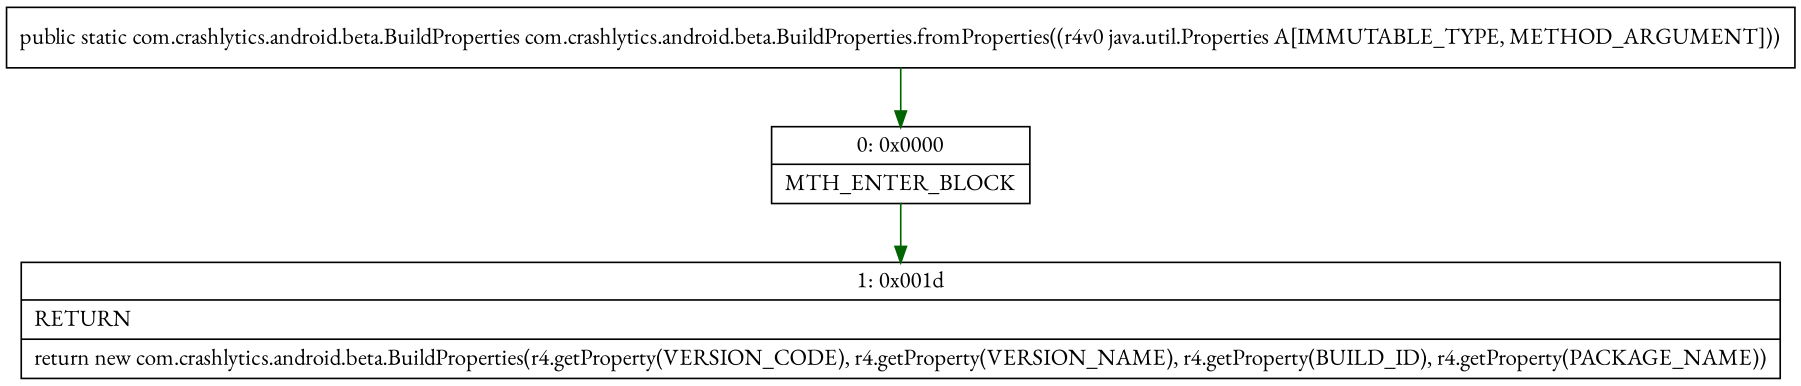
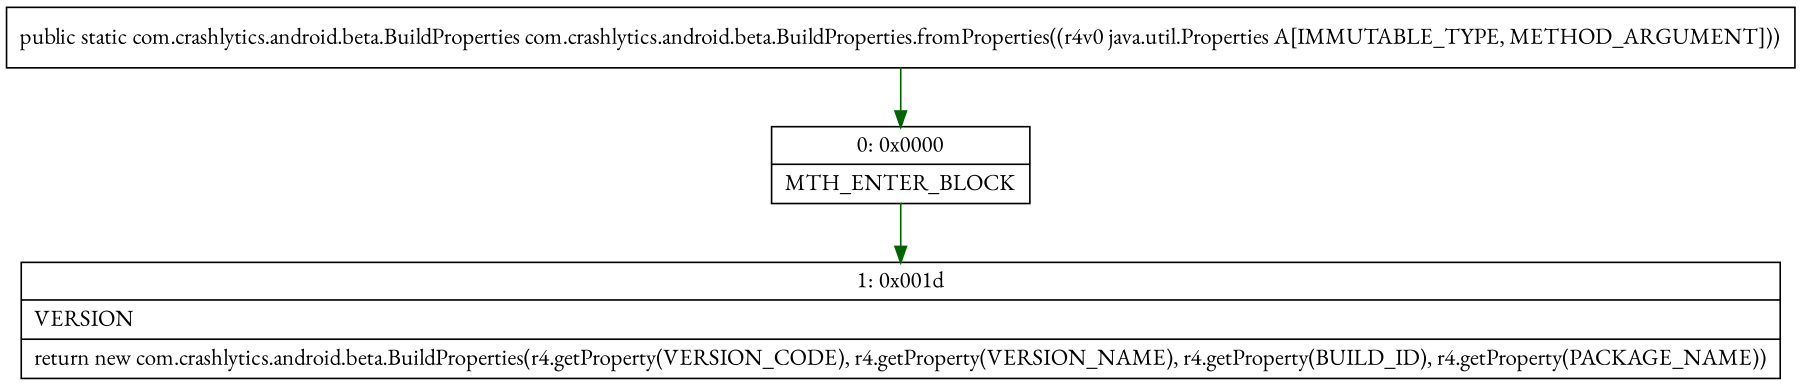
(83, 319) -> (84, 319)
